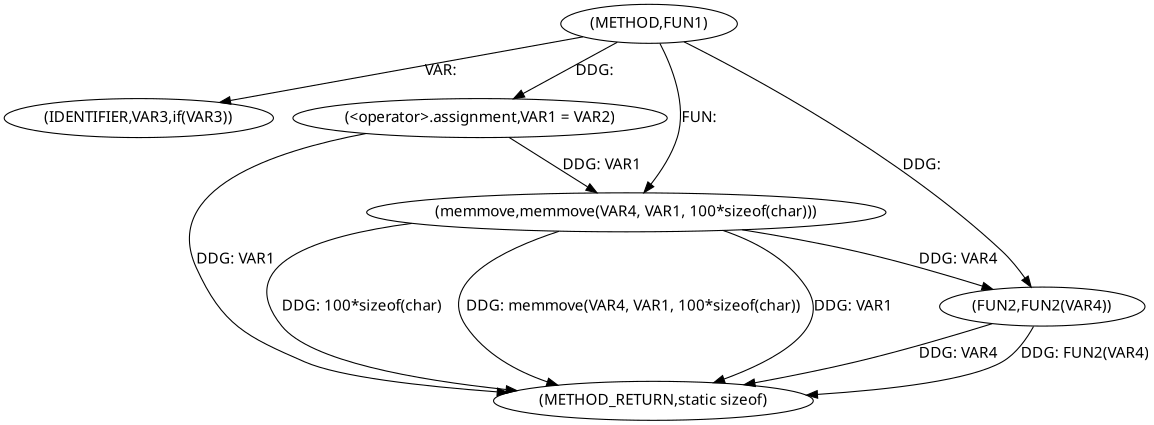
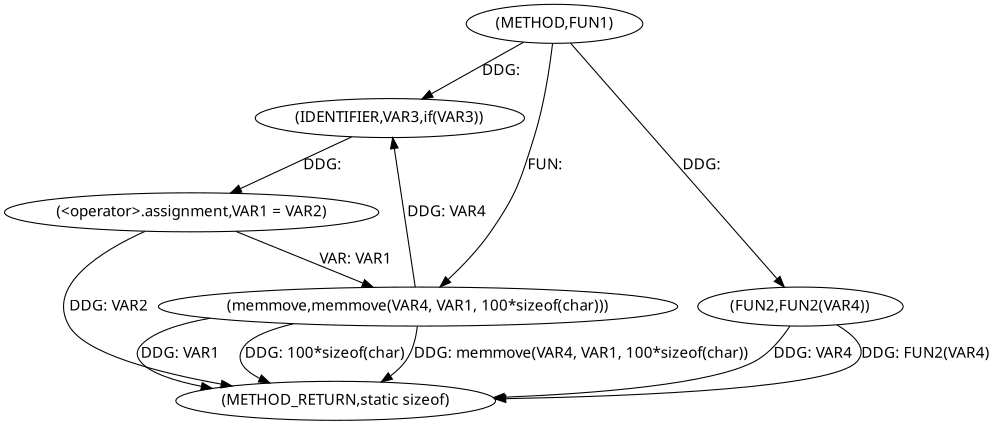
(570, 68) -> (296, 163)
(443, 71) -> (504, 71)
(602, 165) -> (356, 259)
(863, 253) -> (405, 218)
(236, 259) -> (109, 307)
